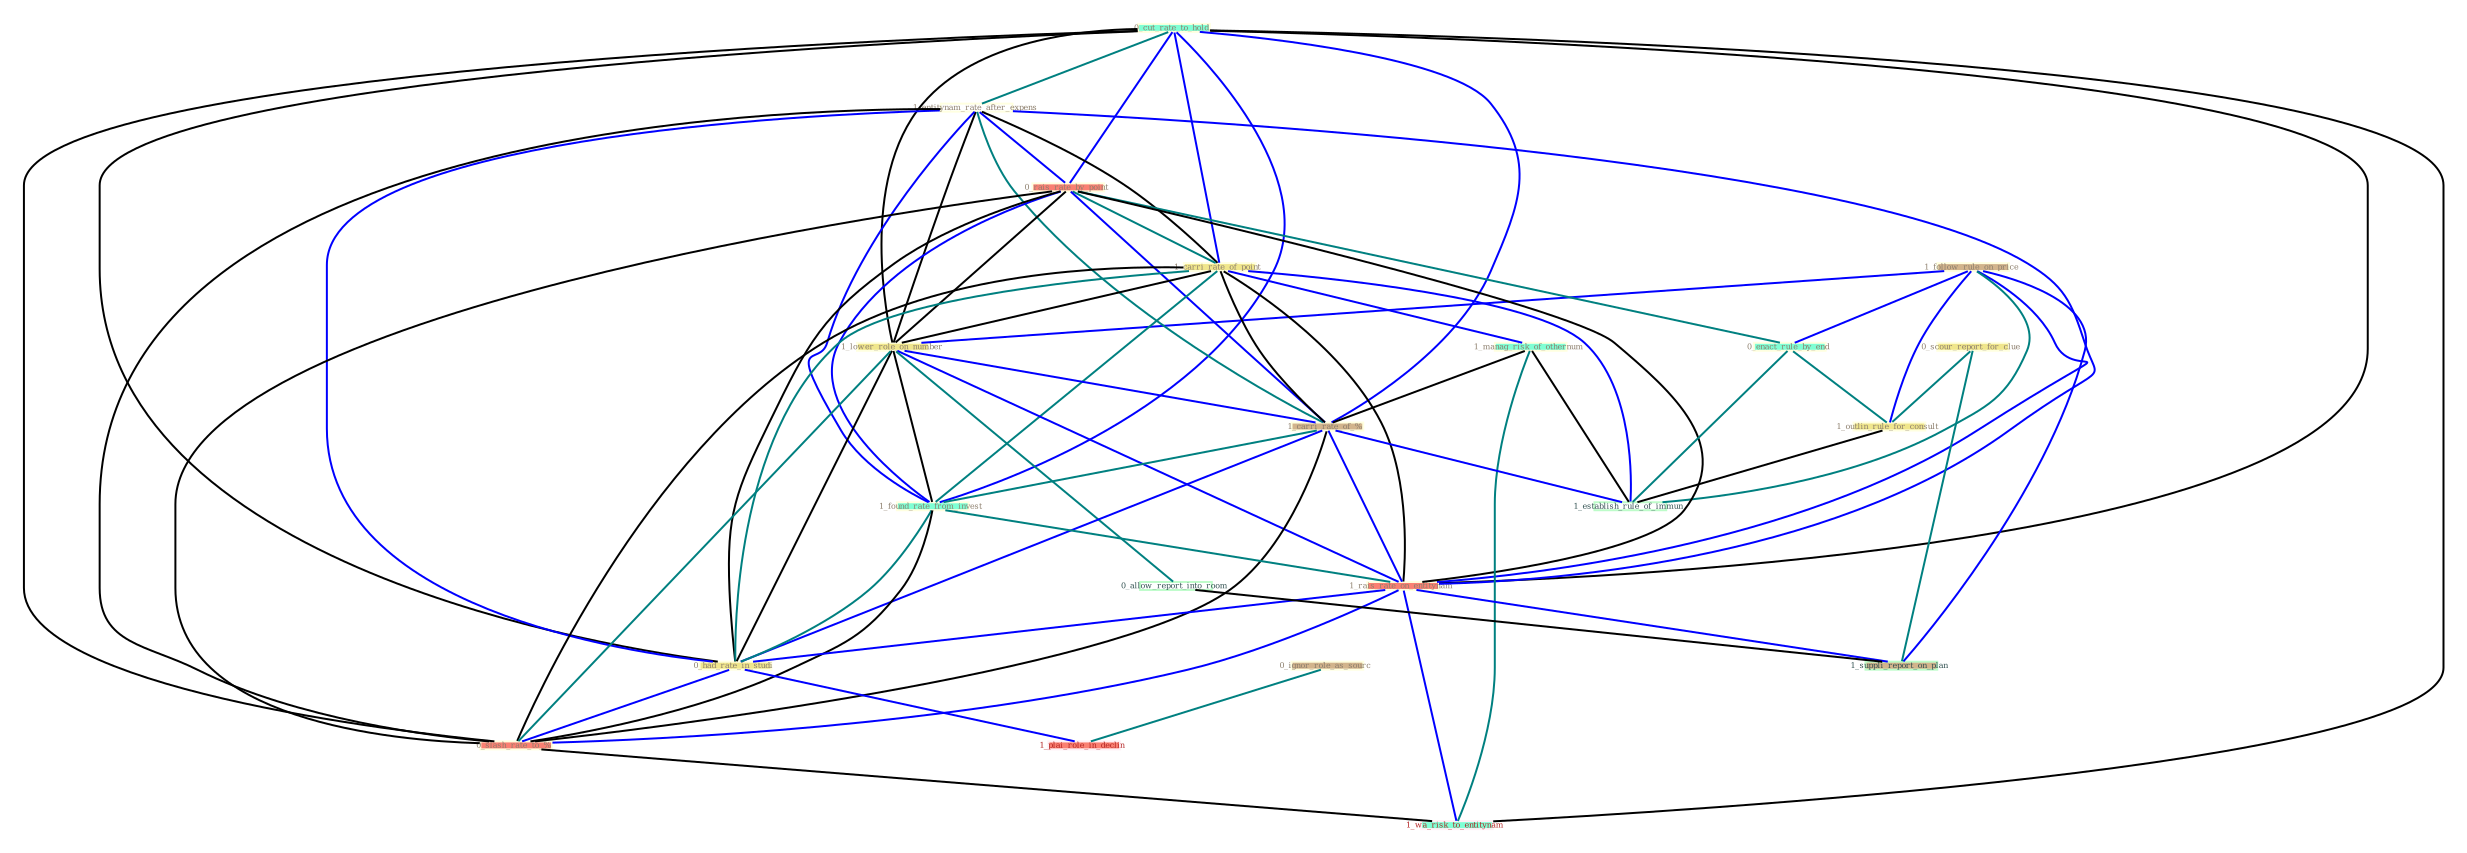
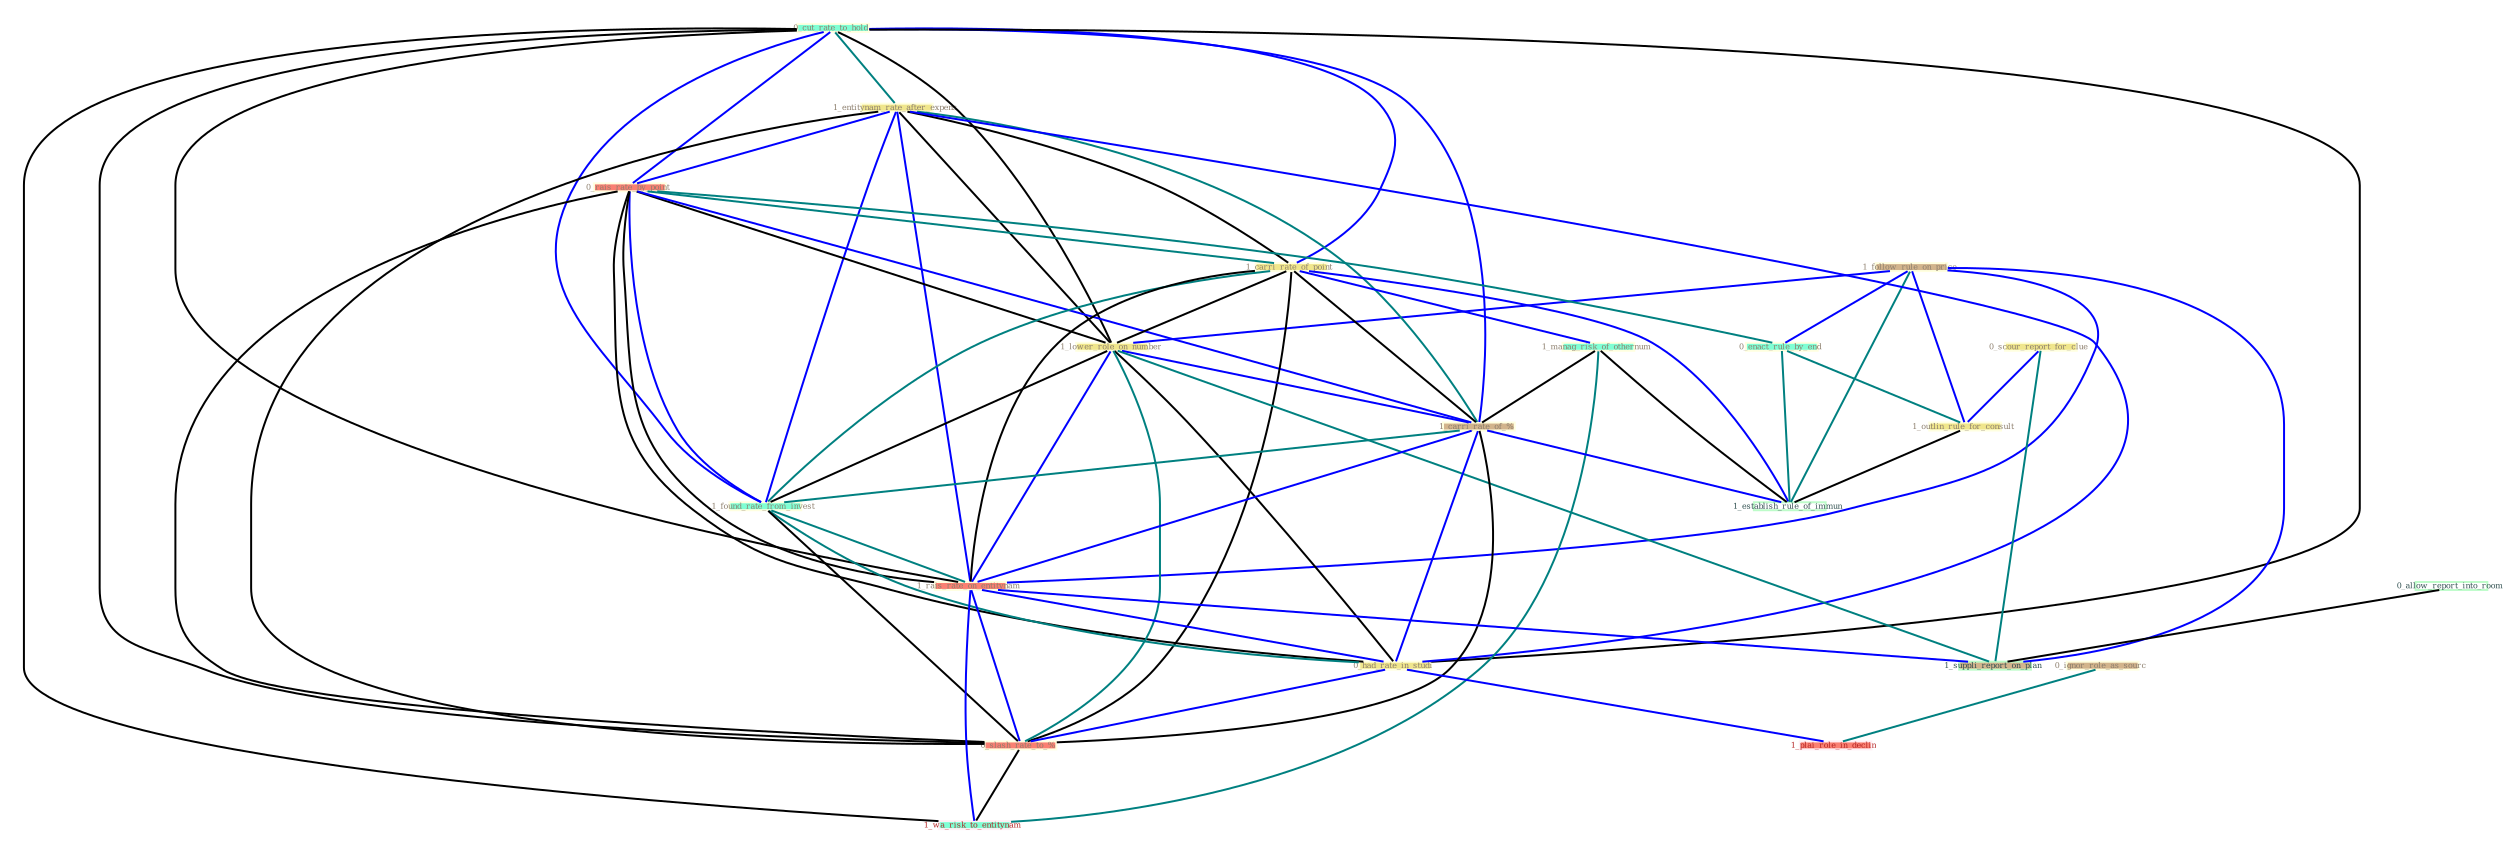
(977, 108) -> (897, 108)
(1931, 387) -> (2003, 387)
(800, 391) -> none
(1021, 455) -> (1553, 506)
